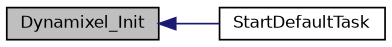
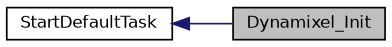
(198, 24) -> (211, 24)
